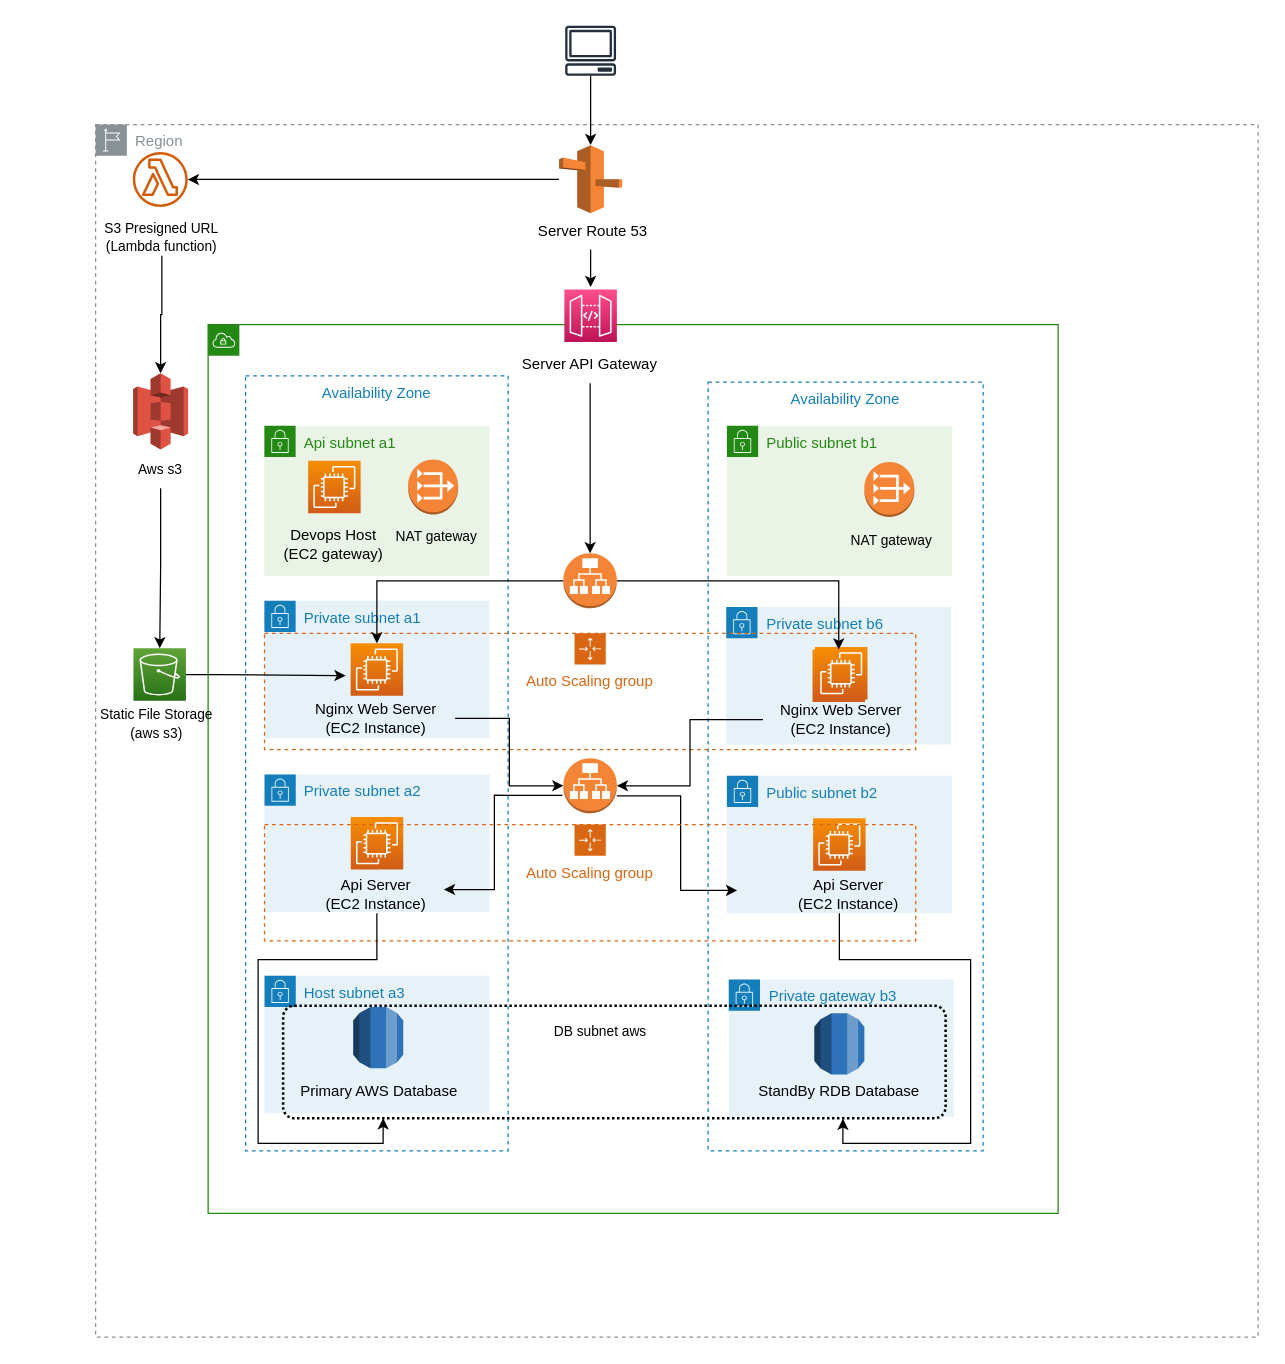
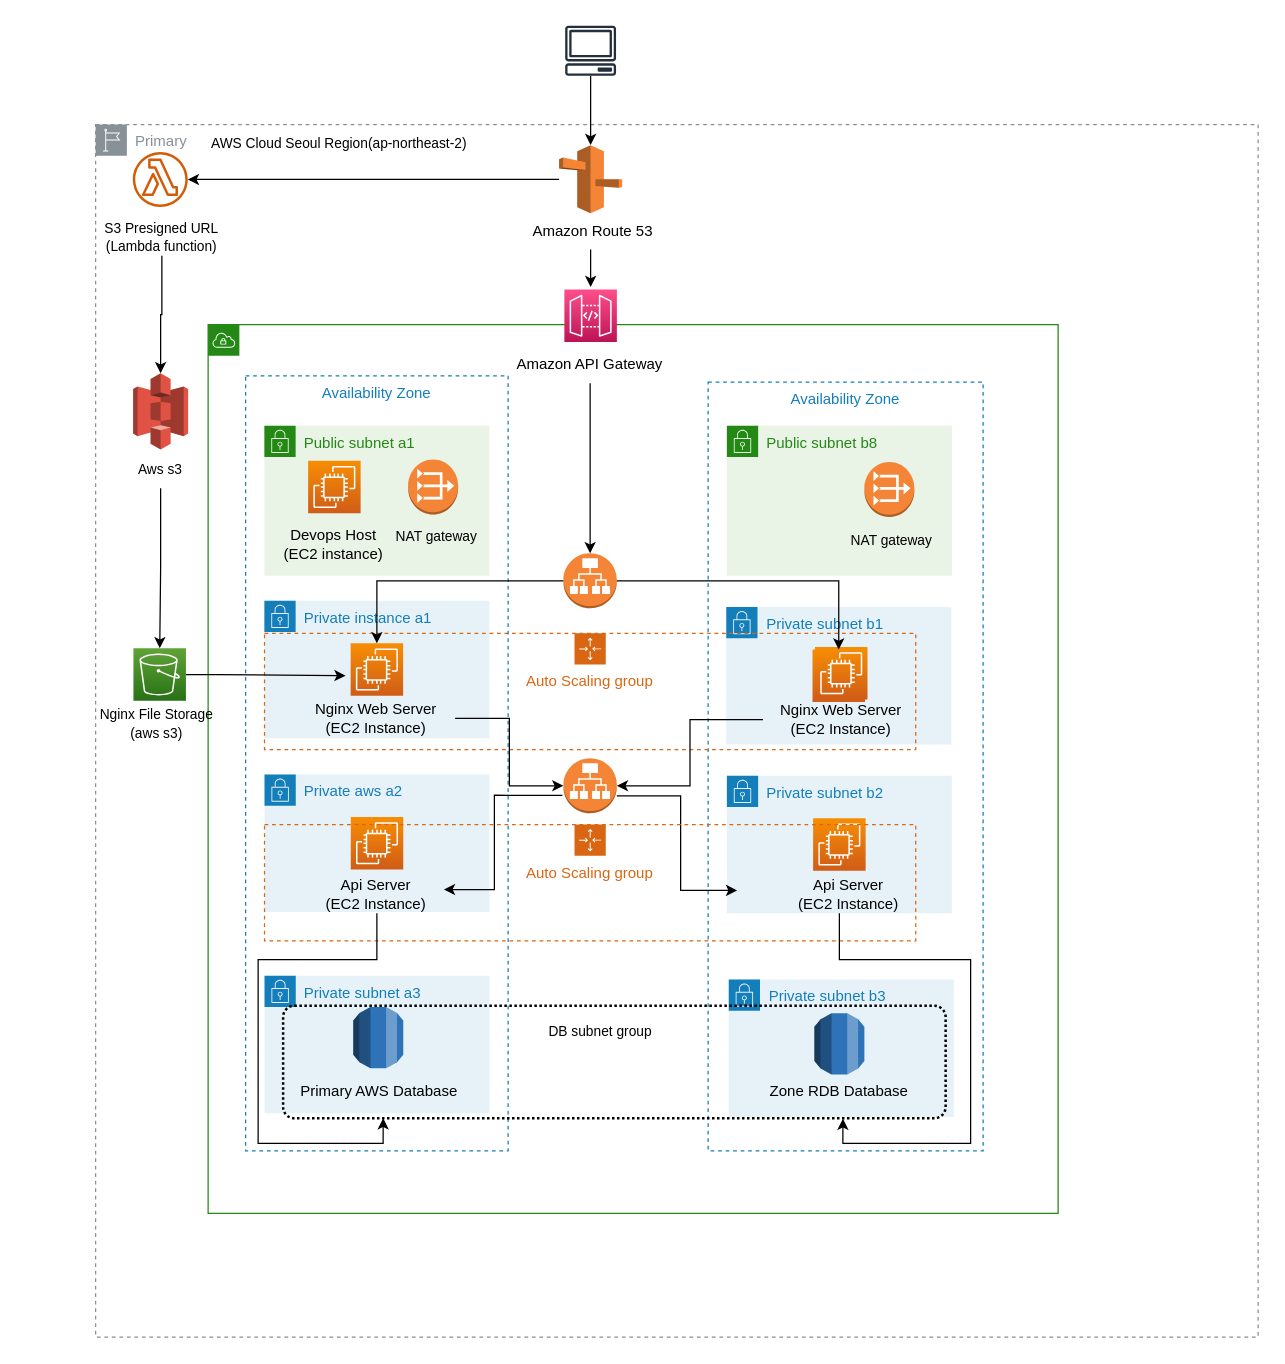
(159, 142) -> (163, 142)
none -> (339, 143)
(593, 232) -> (593, 232)
(590, 364) -> (590, 364)
(353, 443) -> (364, 443)
(826, 443) -> (826, 443)
(334, 544) -> (334, 544)
(370, 618) -> (376, 618)
(832, 625) -> (832, 625)
(157, 723) -> (157, 723)
(370, 792) -> (357, 792)
(826, 793) -> (832, 793)
(359, 993) -> (370, 993)
(839, 997) -> (835, 997)
(601, 1032) -> (601, 1032)
(839, 1092) -> (839, 1092)
